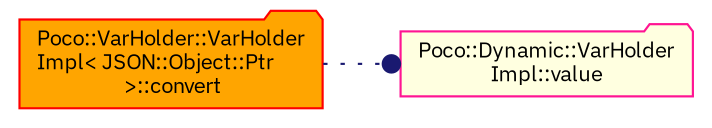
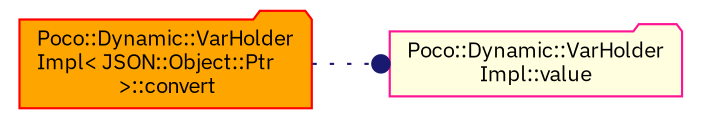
(171, 64) -> (166, 64)
